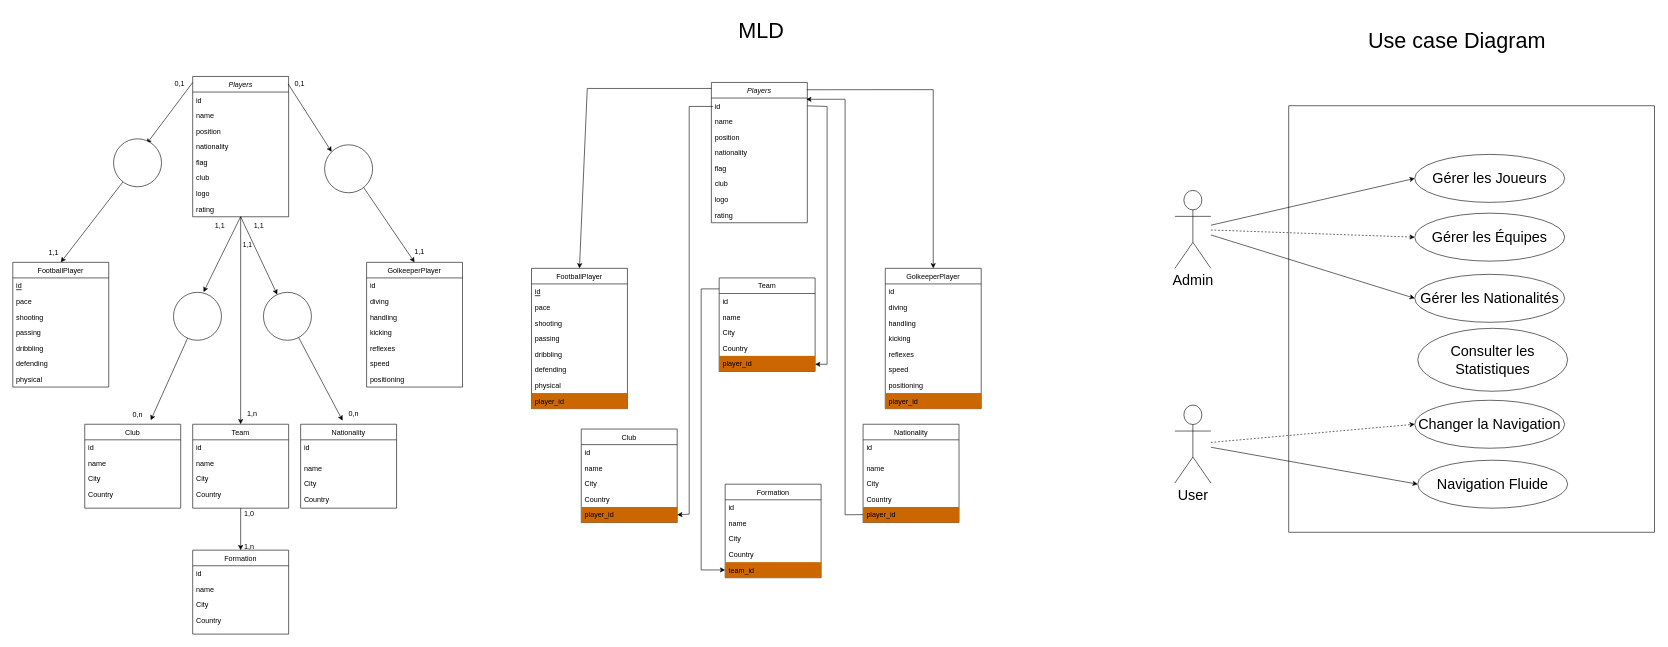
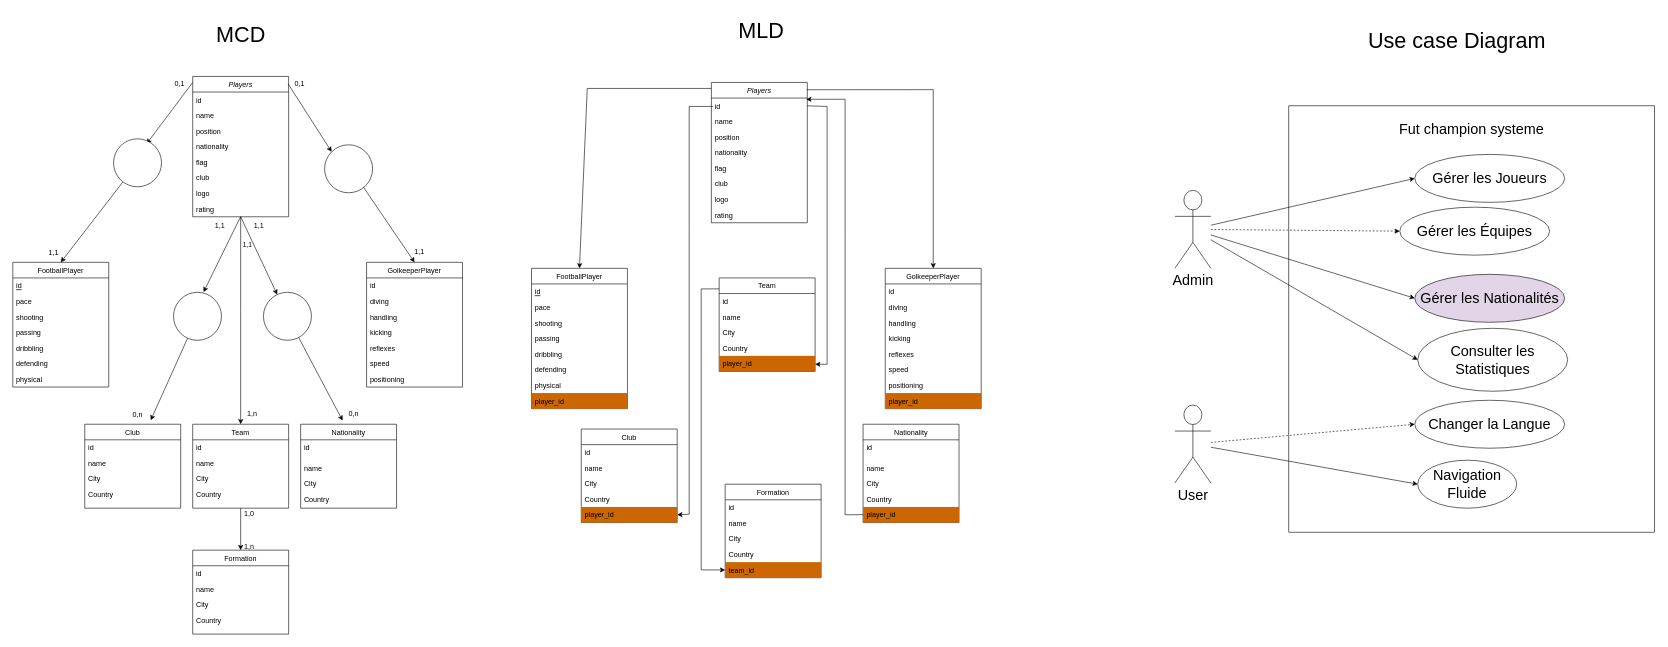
none -> (240, 35)
none -> (1472, 129)
(1490, 237) -> (1475, 231)
none -> (1313, 299)
(1490, 299) -> (1490, 299)
(1490, 425) -> (1490, 425)
(1493, 485) -> (1468, 485)
